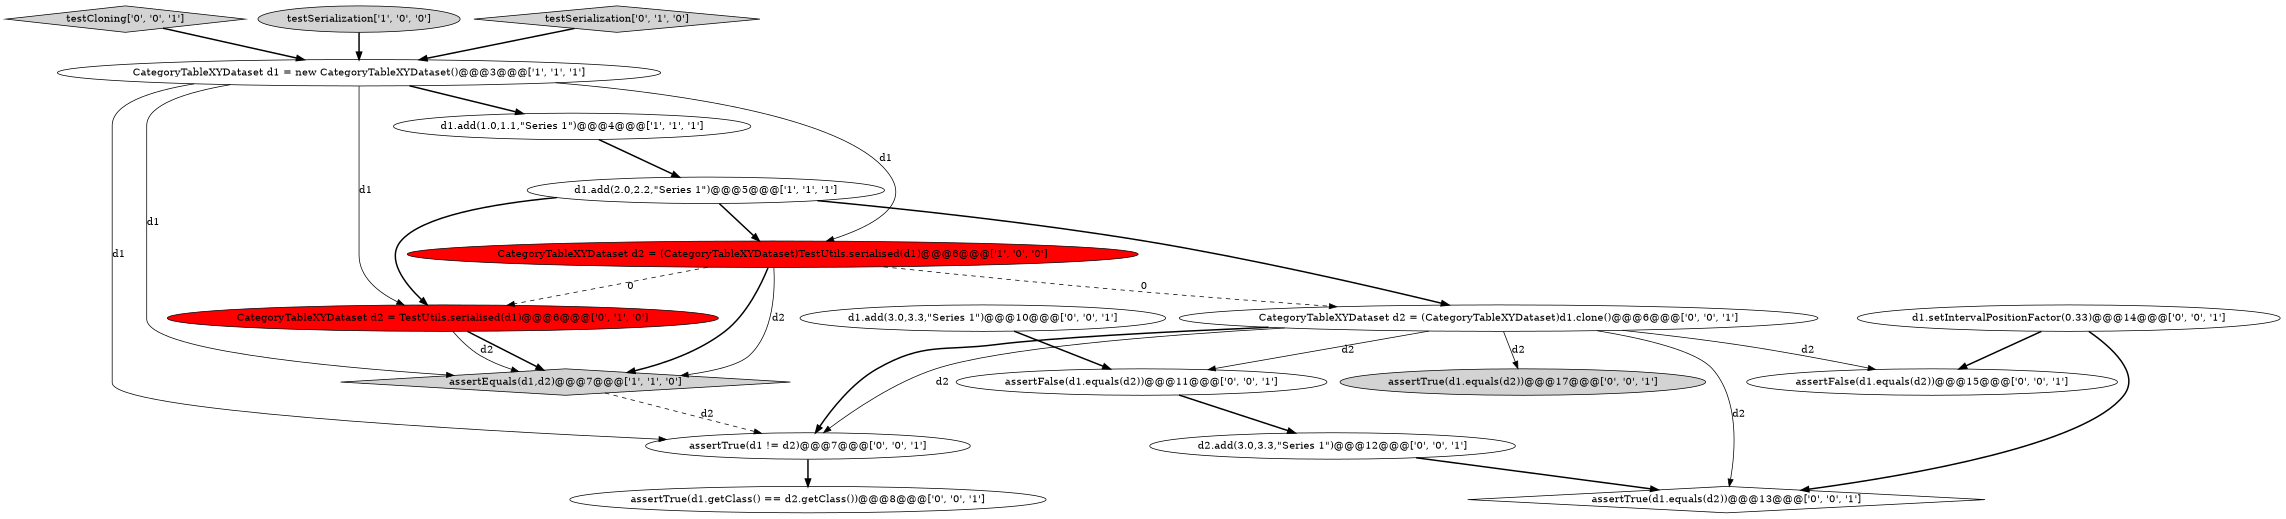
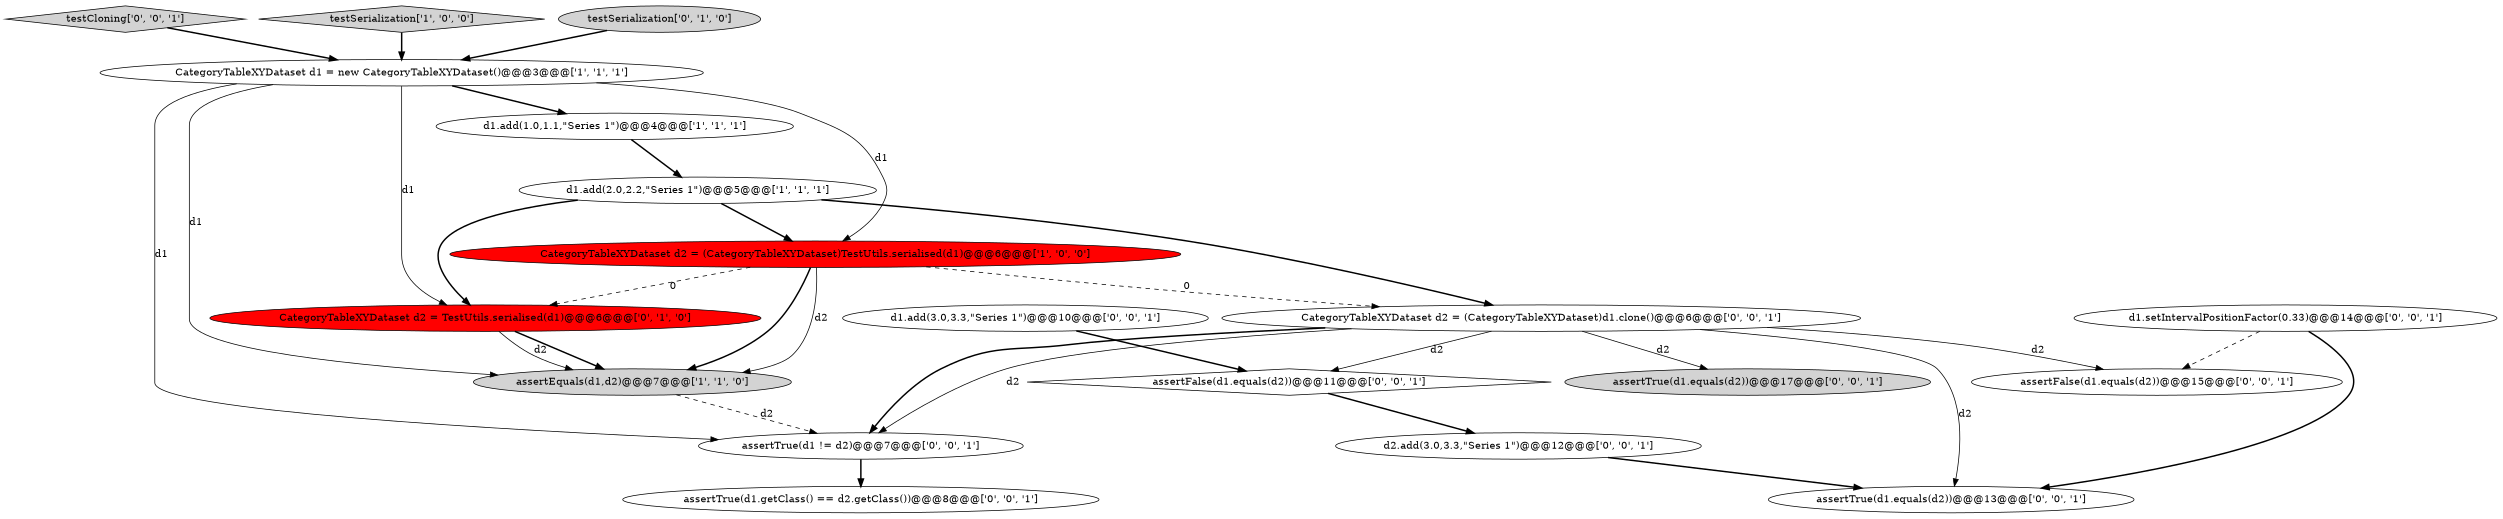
(359, 19) -> (402, 19)
(617, 19) -> (660, 19)
(2004, 349) -> (2225, 348)
(566, 382) -> (632, 382)
(1142, 382) -> (1289, 382)
(1726, 500) -> (1951, 500)
